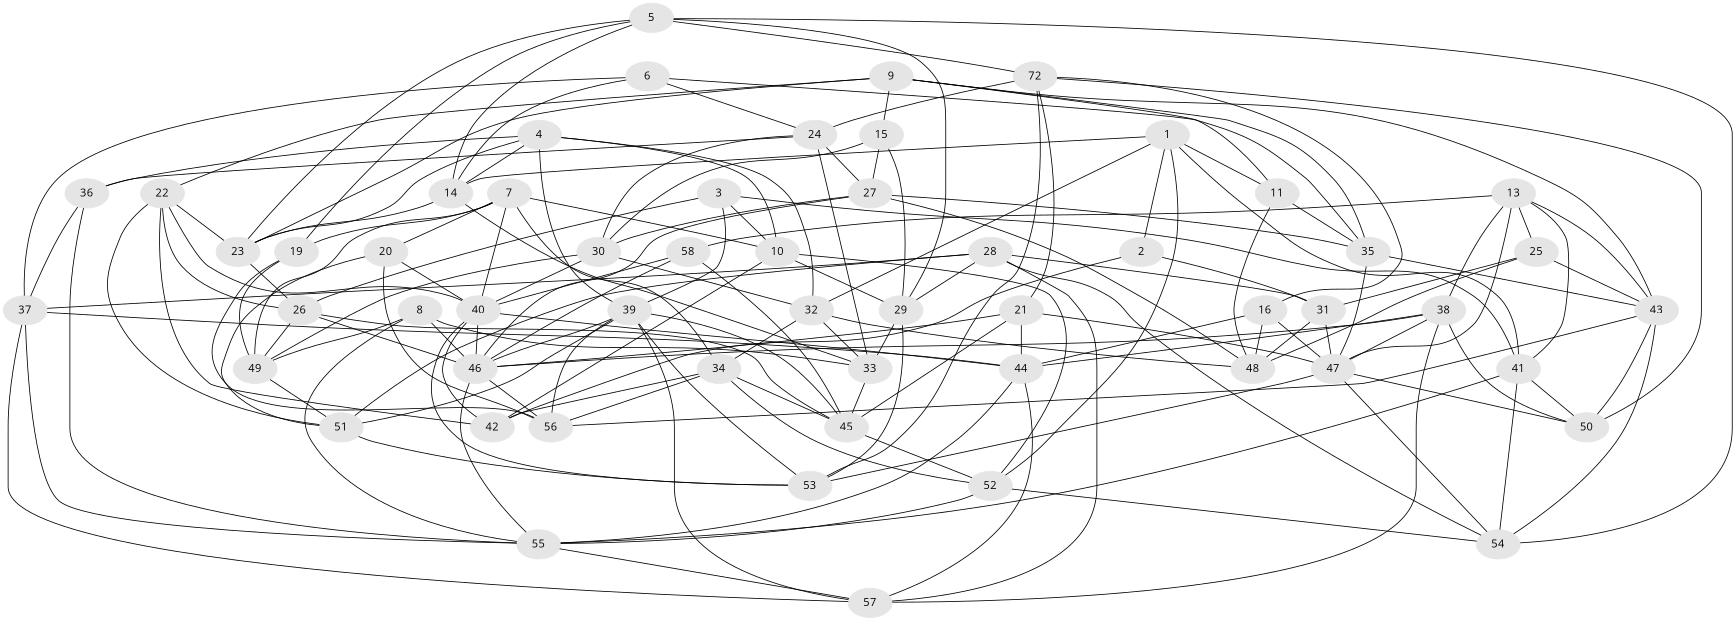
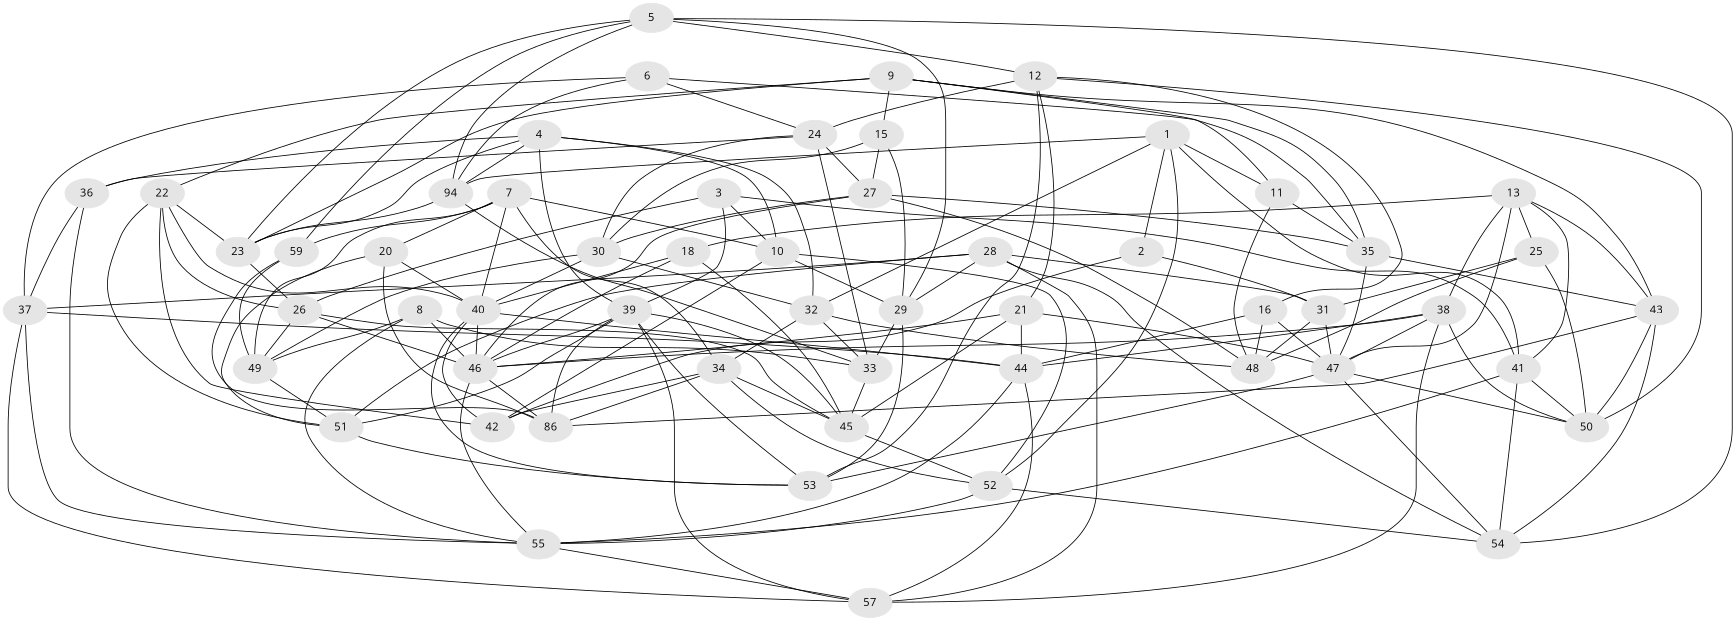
(1035, 76) -> (1035, 76)
(451, 193) -> (451, 193)
(297, 252) -> (297, 252)
(688, 252) -> (688, 252)
(1597, 281) -> (1574, 340)
(551, 427) -> (551, 427)
